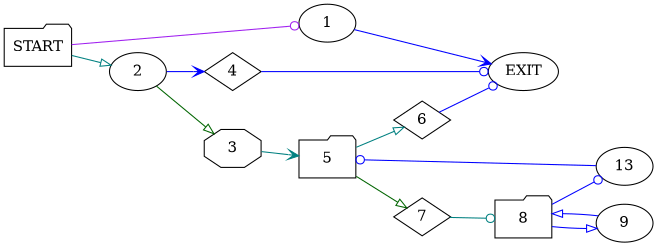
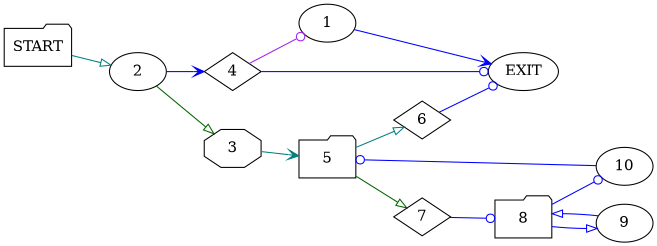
(181, 35) -> (273, 51)
(625, 166) -> (625, 166)
(468, 218) -> (468, 218)
